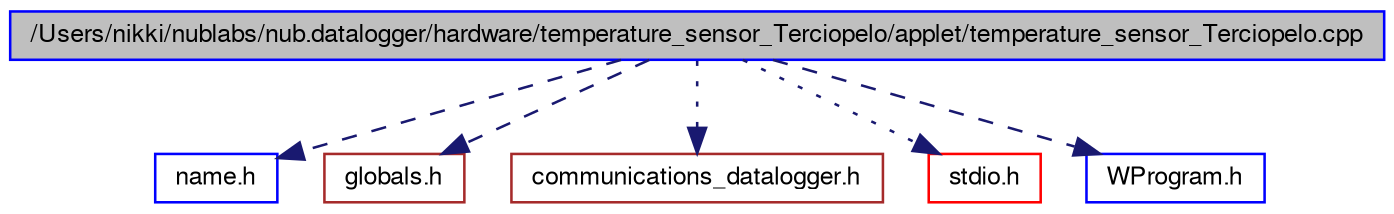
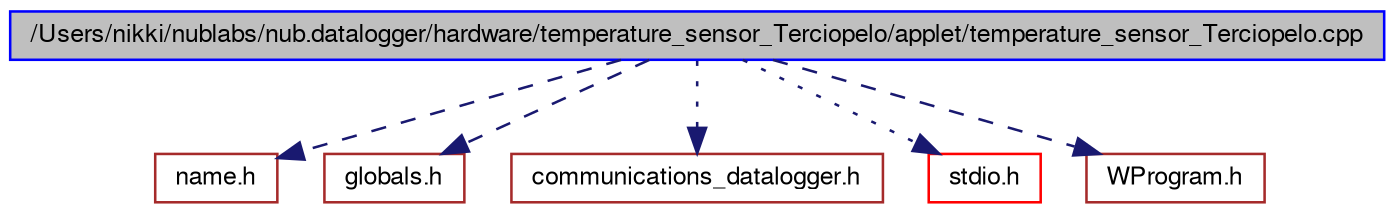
(216, 178) -> (216, 178)
(1176, 178) -> (1176, 178)
